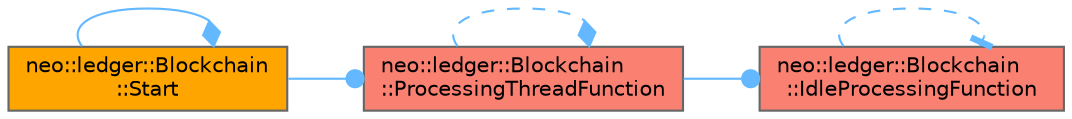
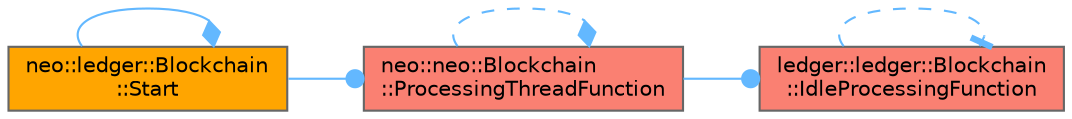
(523, 79) -> (523, 79)
(912, 79) -> (912, 79)
